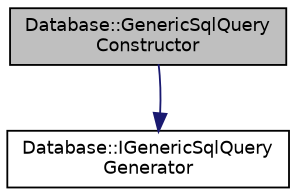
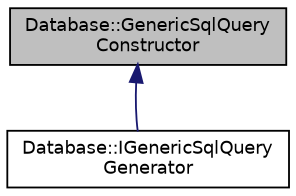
(160, 89) -> (136, 107)
